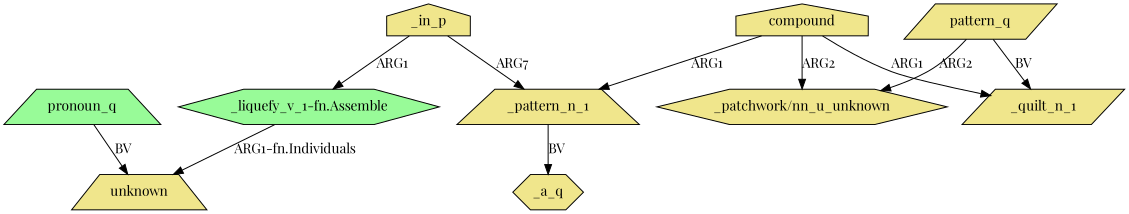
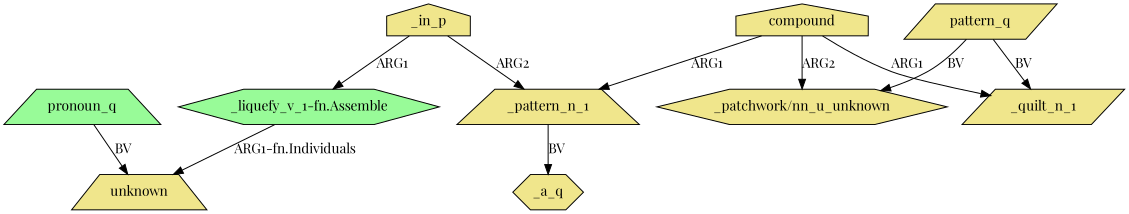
(513, 64) -> (513, 64)
(956, 64) -> (956, 64)
